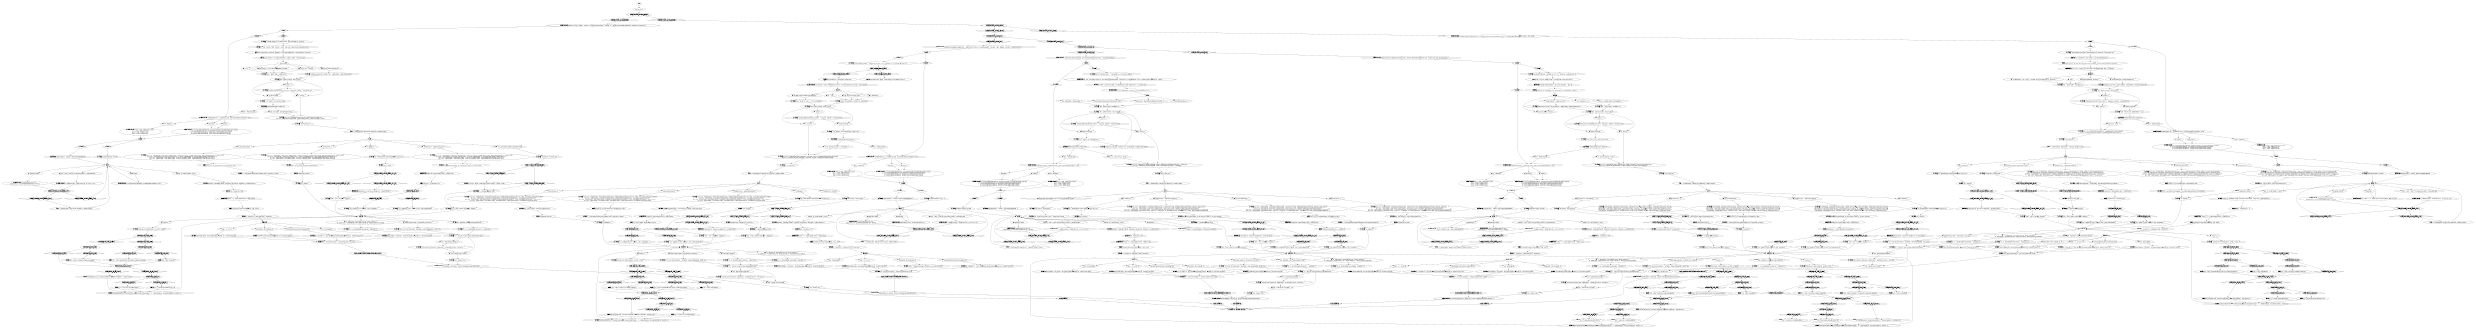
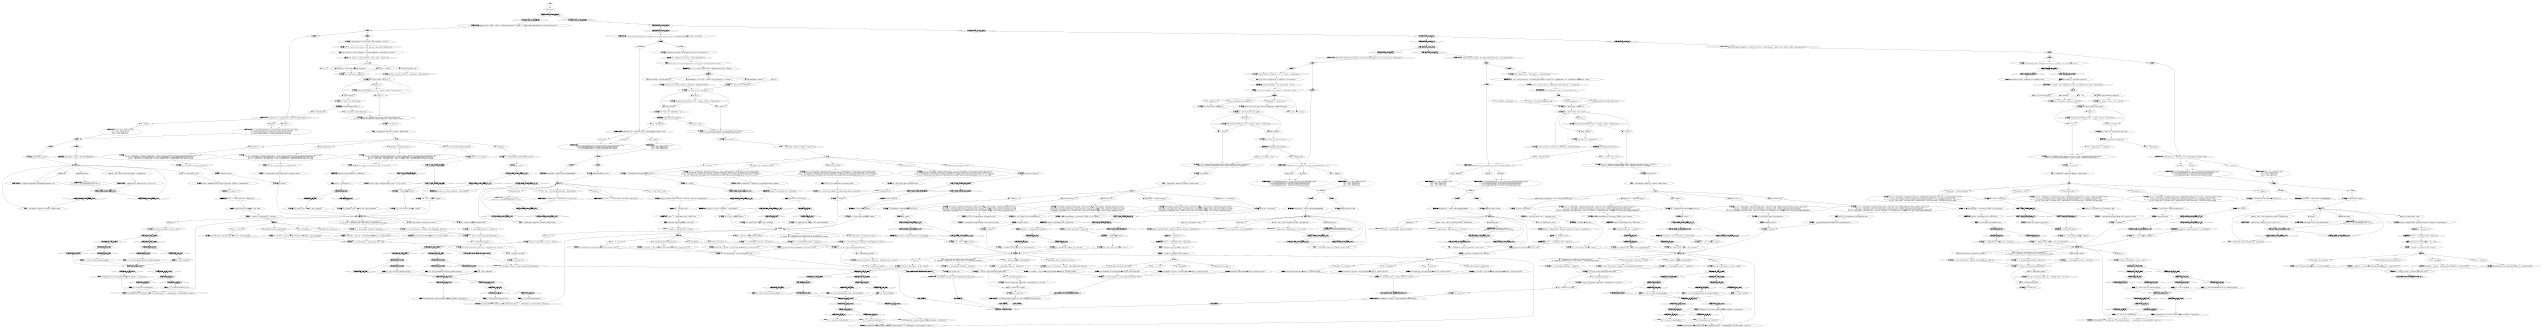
(894, 293) -> none
